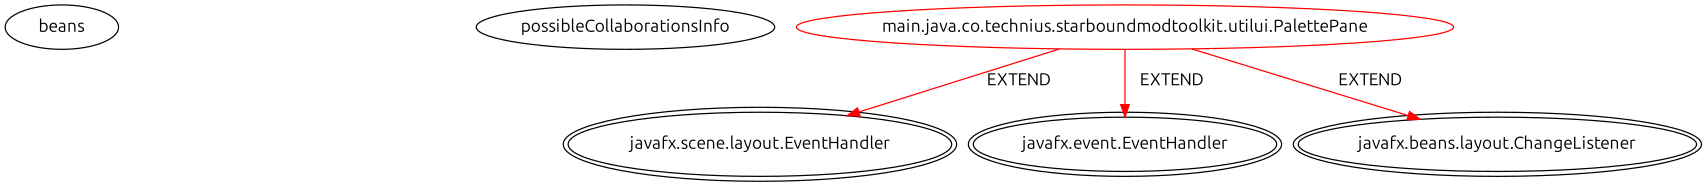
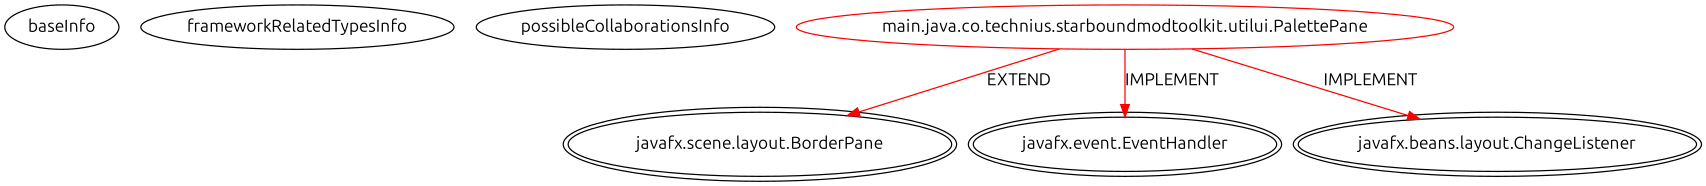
(62, 27) -> (62, 27)
none -> (297, 27)
(1172, 81) -> (1172, 81)
(1370, 81) -> (1370, 81)
(760, 144) -> (760, 144)
